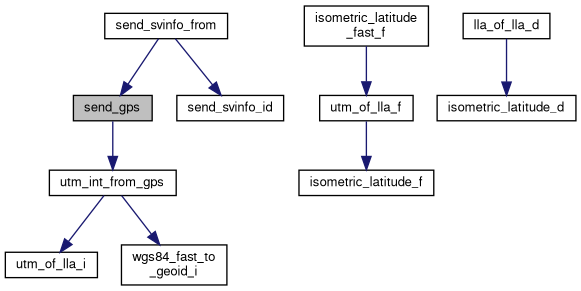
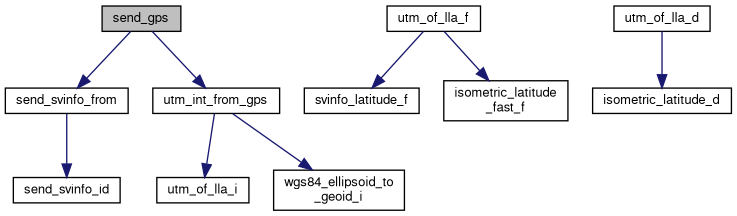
(507, 26) -> (662, 19)
(143, 61) -> (109, 55)
(366, 64) -> (462, 51)
(366, 183) -> (362, 101)
(174, 265) -> (339, 190)
